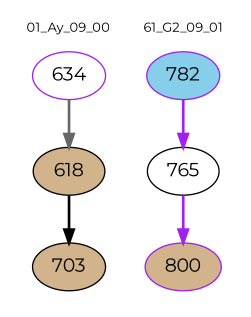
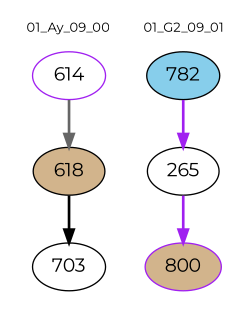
(184, 29) -> (184, 29)
(69, 76) -> (69, 76)
(183, 76) -> (183, 76)
(183, 171) -> (183, 171)
(69, 267) -> (69, 267)
